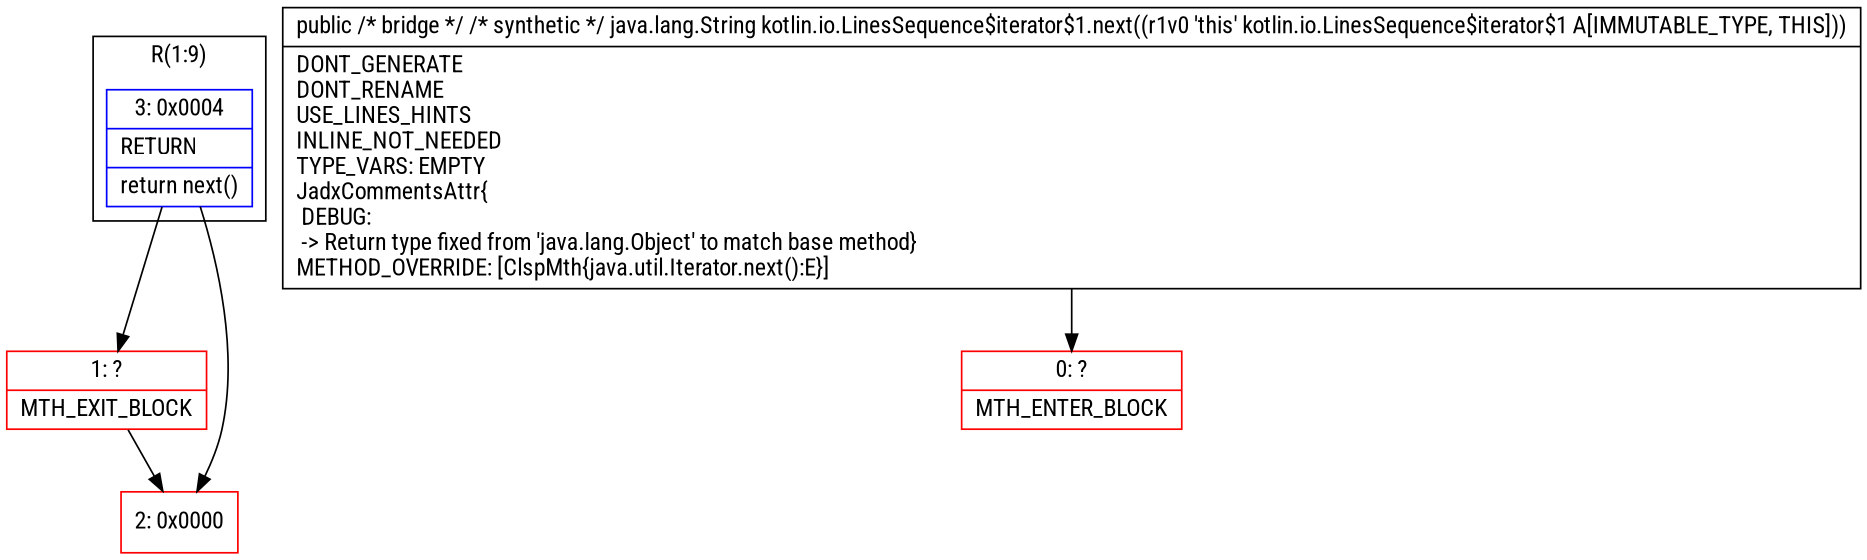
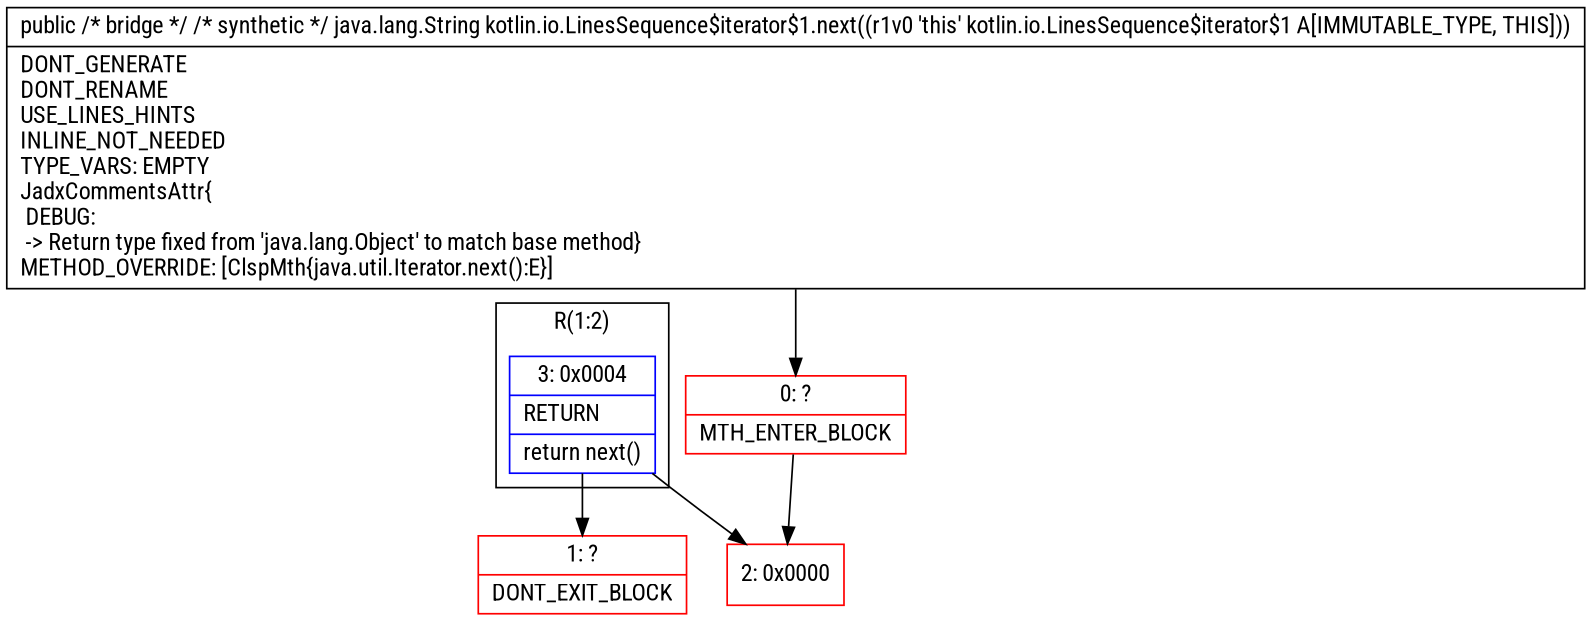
(179, 56) -> (582, 323)
(107, 409) -> (582, 593)
(141, 453) -> (791, 490)
